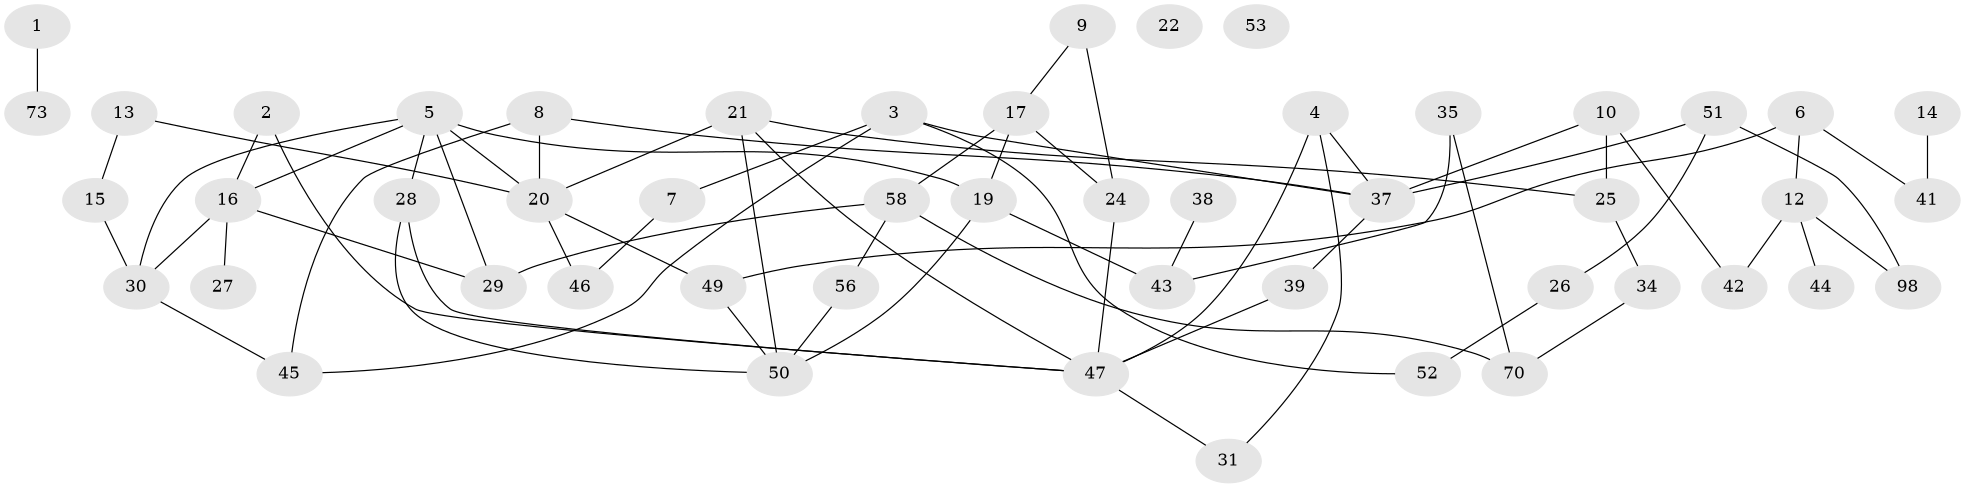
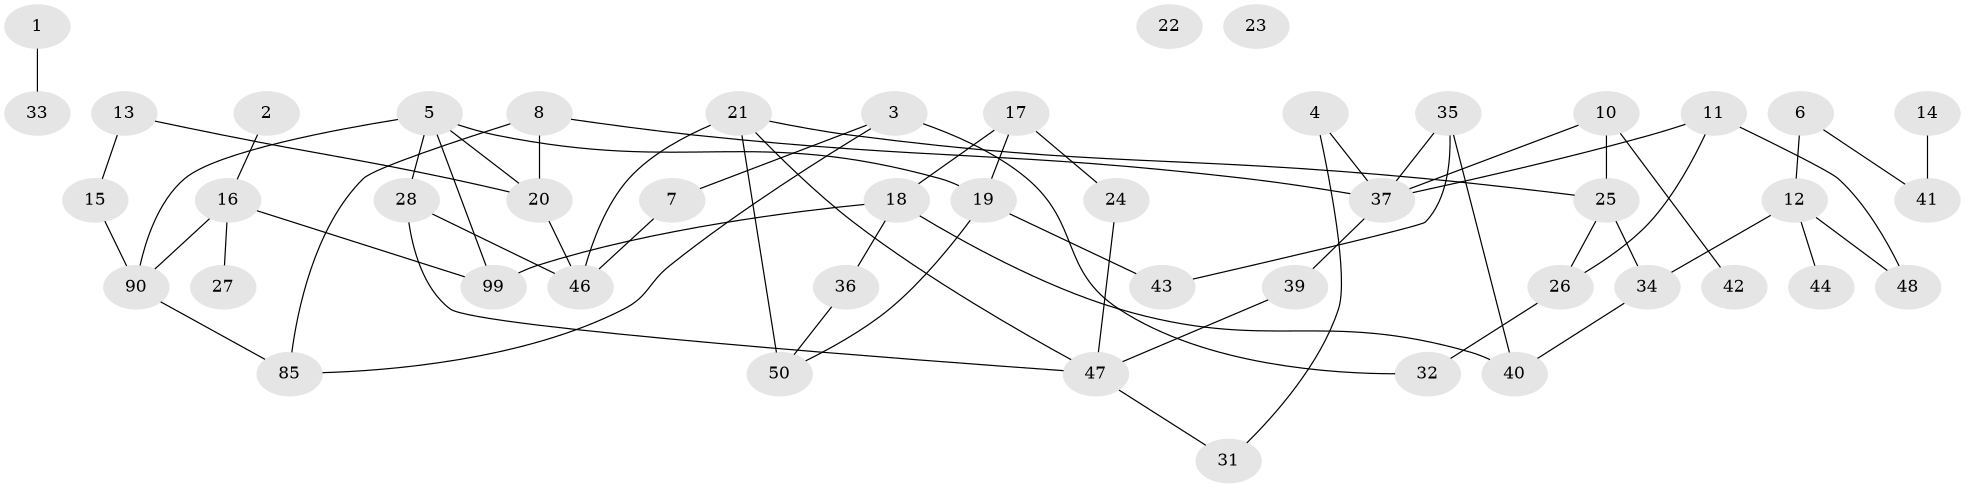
(1083, 27) -> none
(1256, 27) -> (1256, 27)
(37, 113) -> (37, 113)
(1714, 113) -> (1714, 113)
(1040, 146) -> (1415, 157)
(632, 160) -> (629, 178)
(318, 162) -> none
(897, 200) -> (897, 200)
(1203, 200) -> none
none -> (1583, 244)
(1765, 244) -> (1721, 244)
(1247, 256) -> none
(136, 287) -> (136, 287)
(494, 287) -> (494, 287)
(713, 287) -> none
(846, 287) -> (846, 287)
(1908, 287) -> (1908, 287)
(430, 312) -> none
(529, 353) -> (494, 244)
(290, 374) -> (290, 374)
(1428, 374) -> (1428, 374)
(1515, 374) -> (1515, 374)
